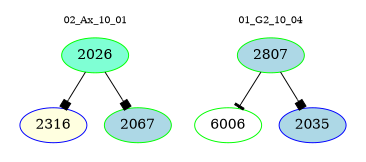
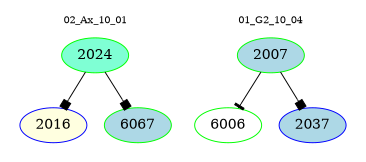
(95, 55) -> (95, 55)
(271, 55) -> (271, 55)
(53, 125) -> (53, 125)
(138, 125) -> (138, 125)
(313, 125) -> (313, 125)
